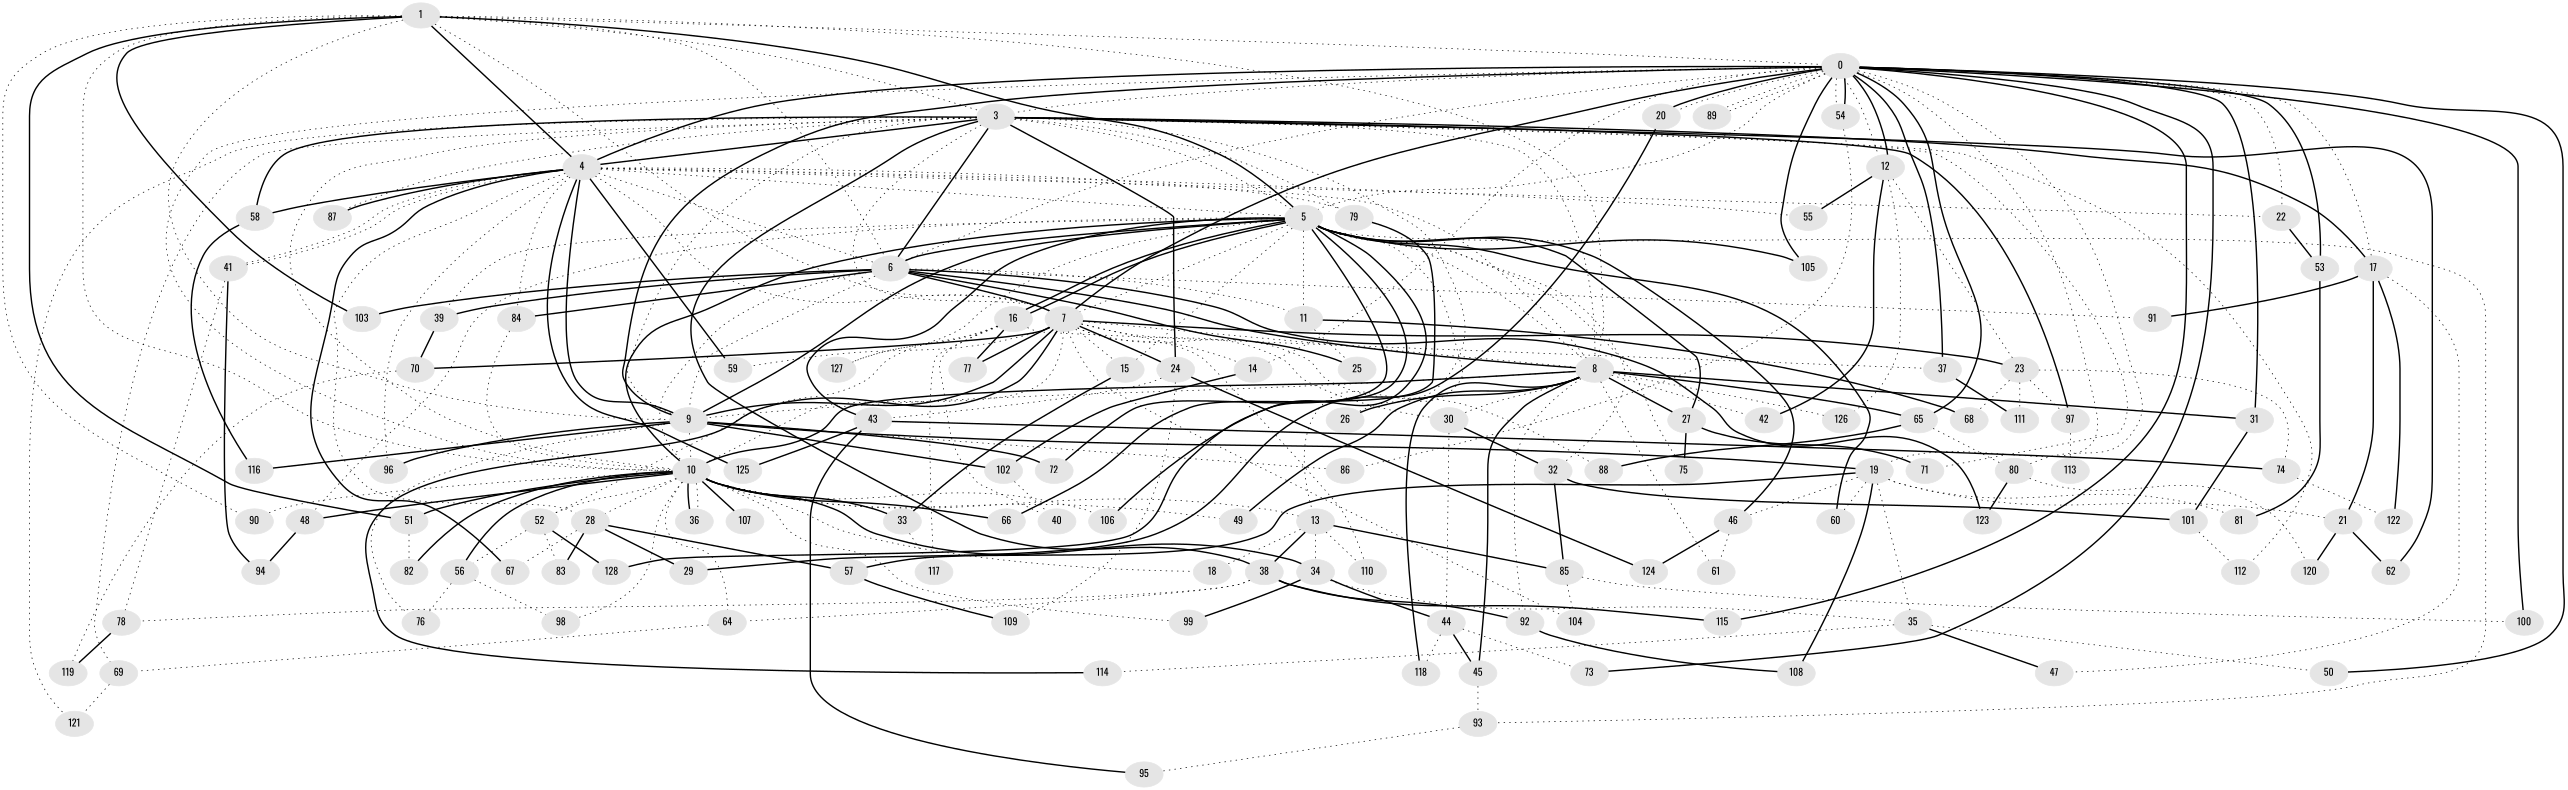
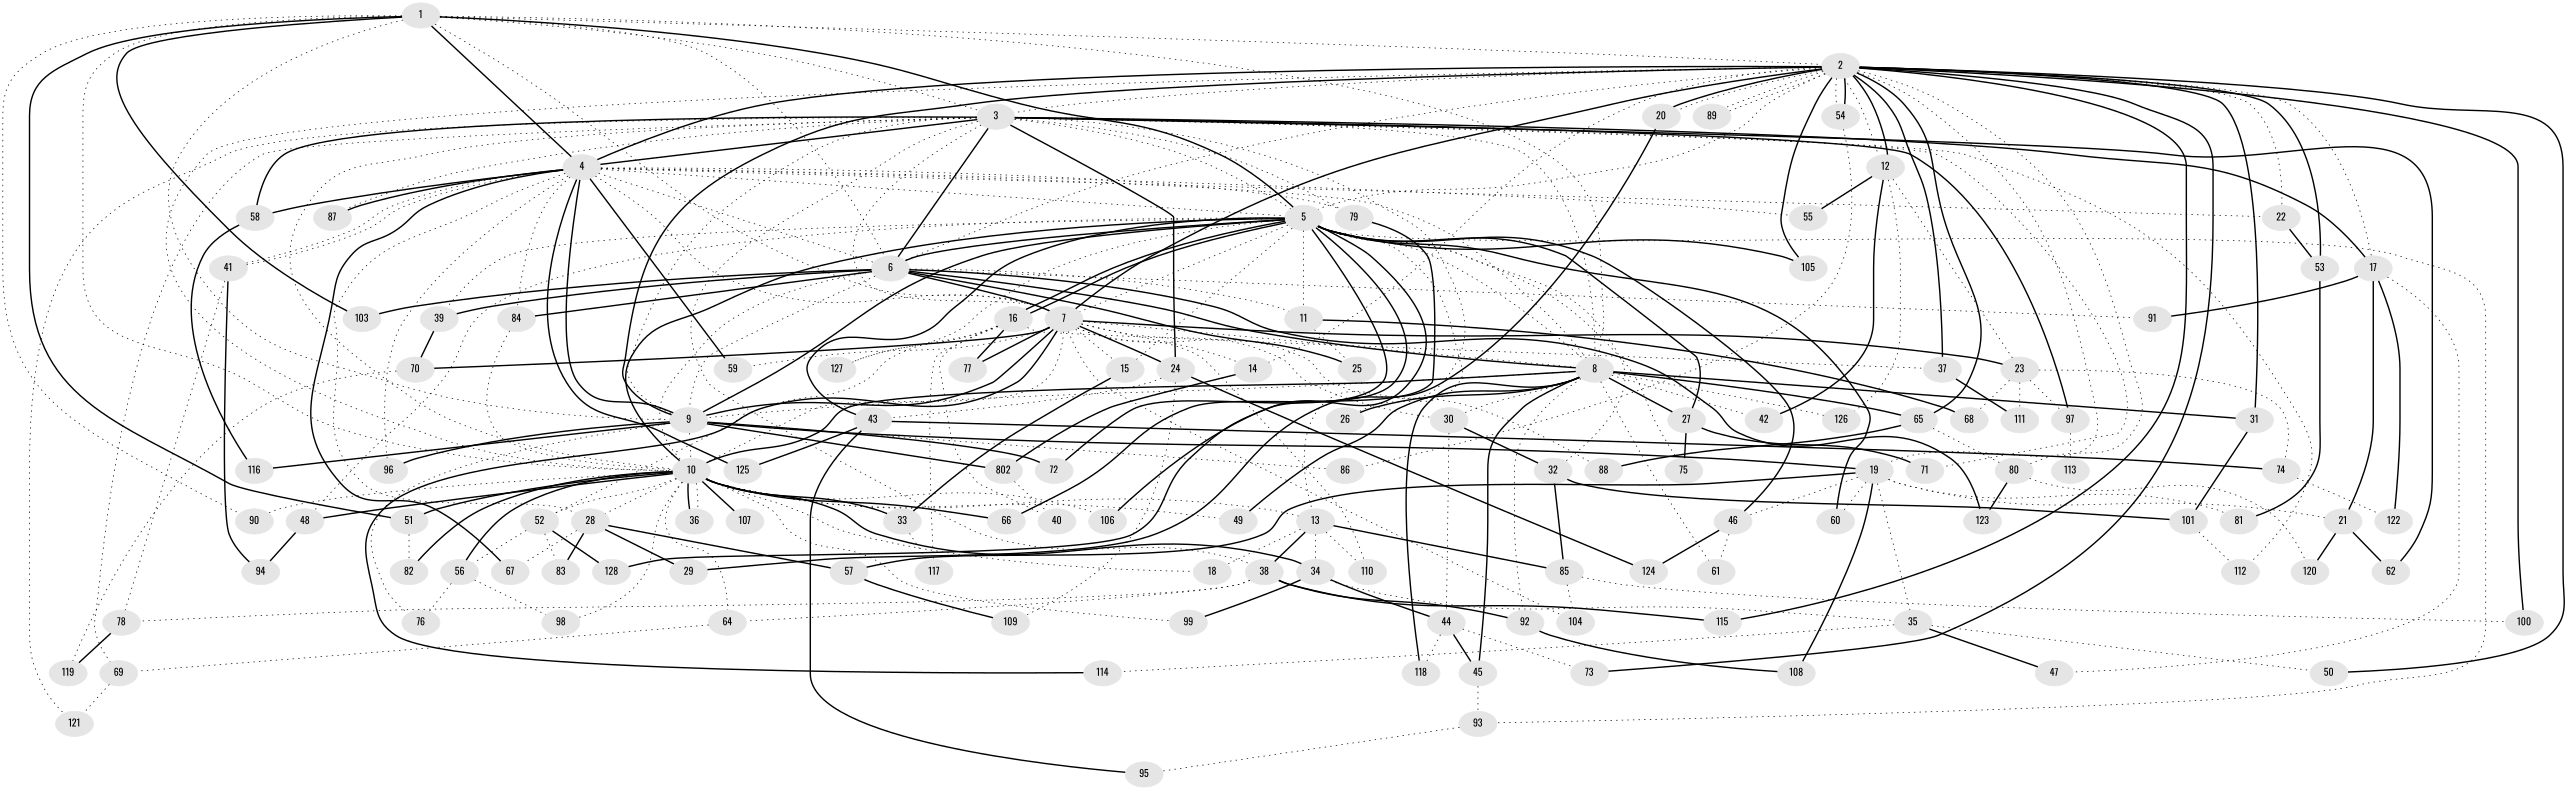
(1841, 66) -> (1841, 66)
(820, 450) -> (820, 450)
(1004, 471) -> (1004, 471)
